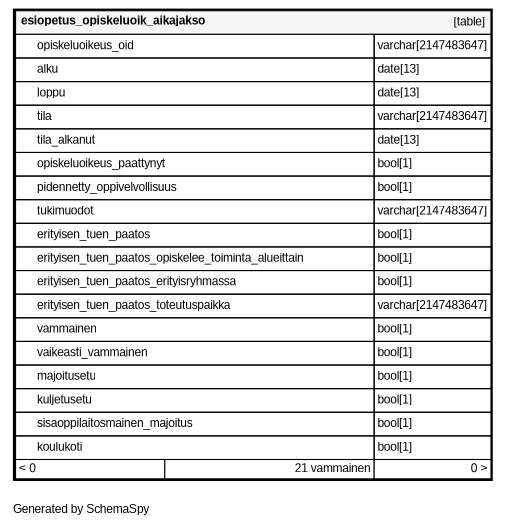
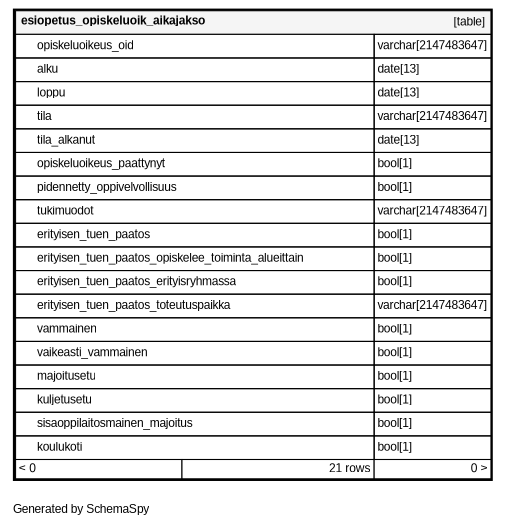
(333, 469) -> (350, 469)
